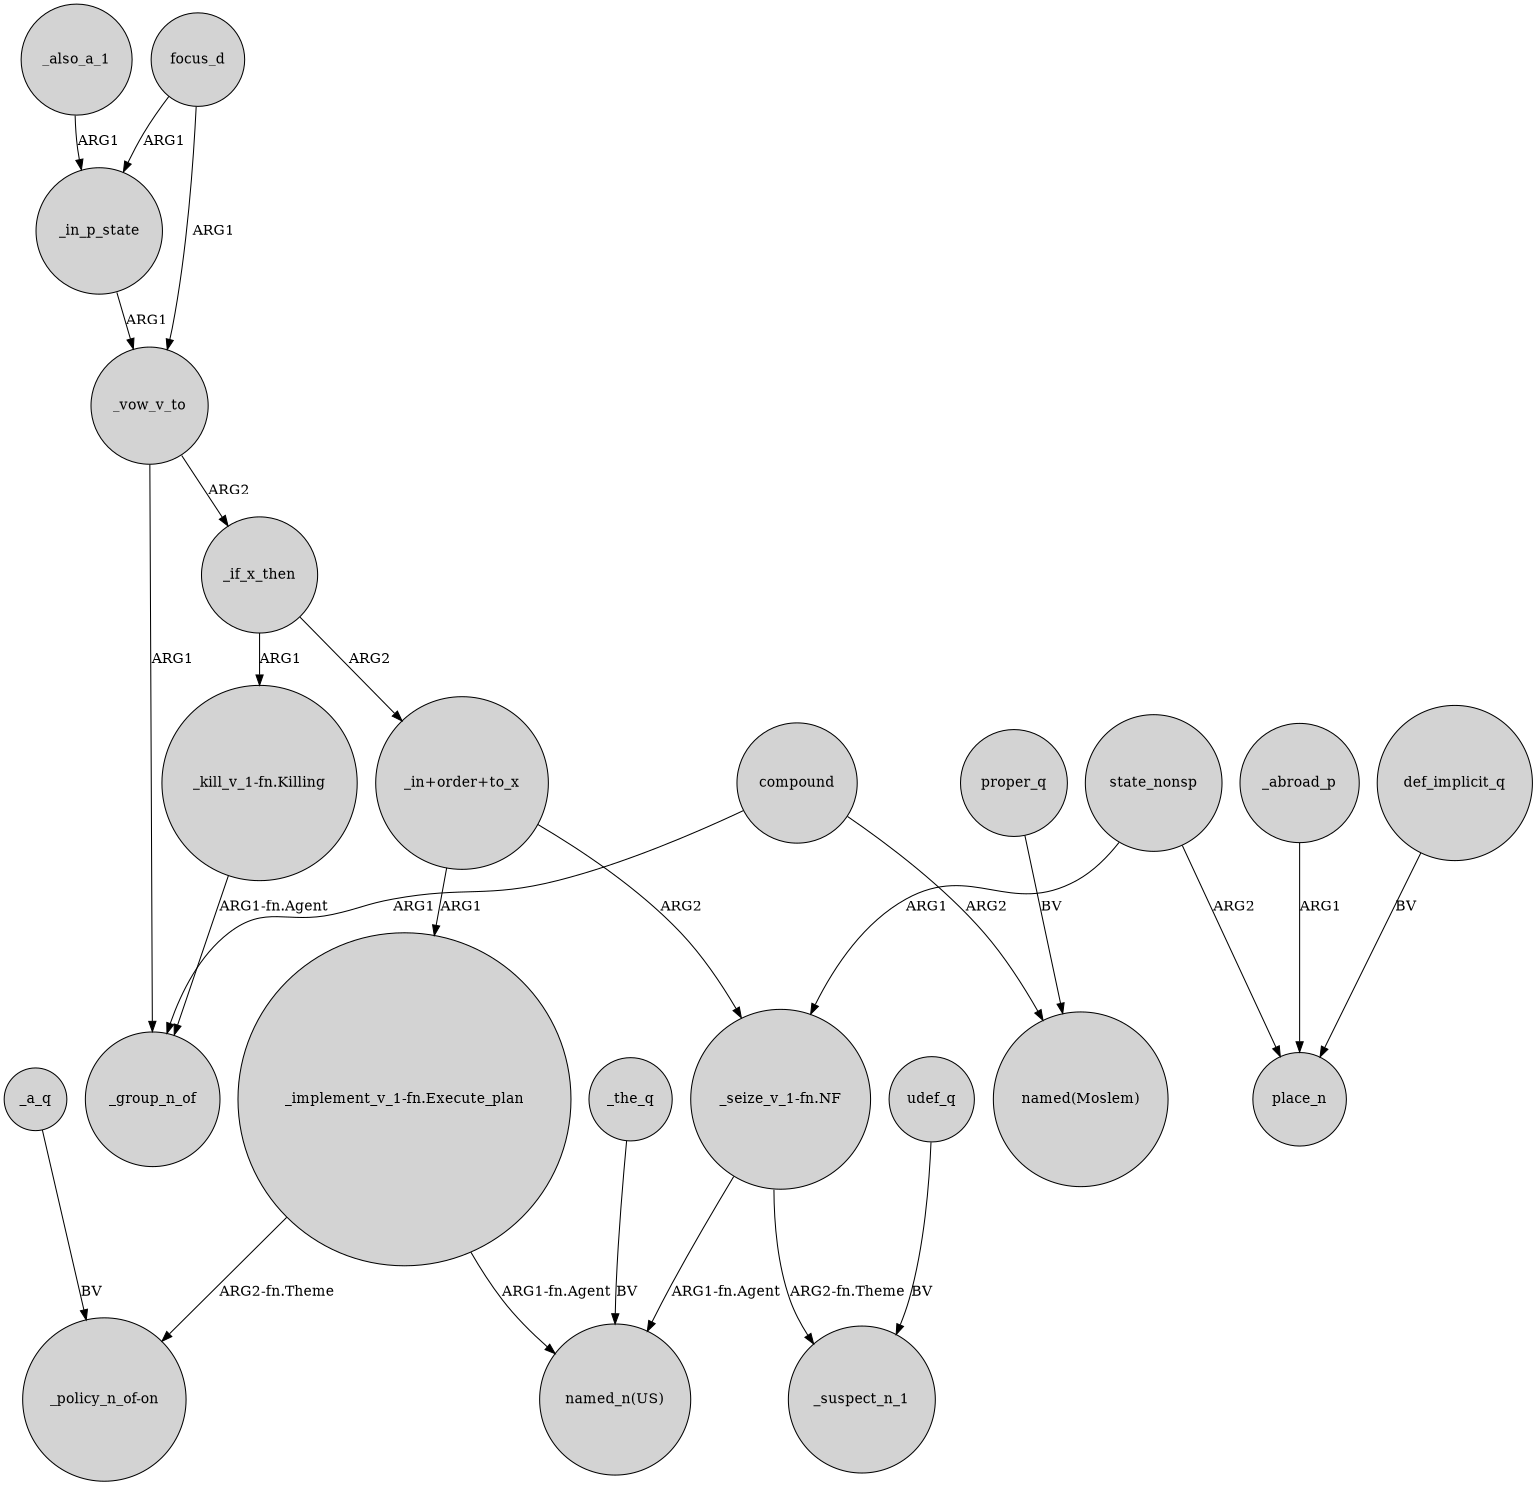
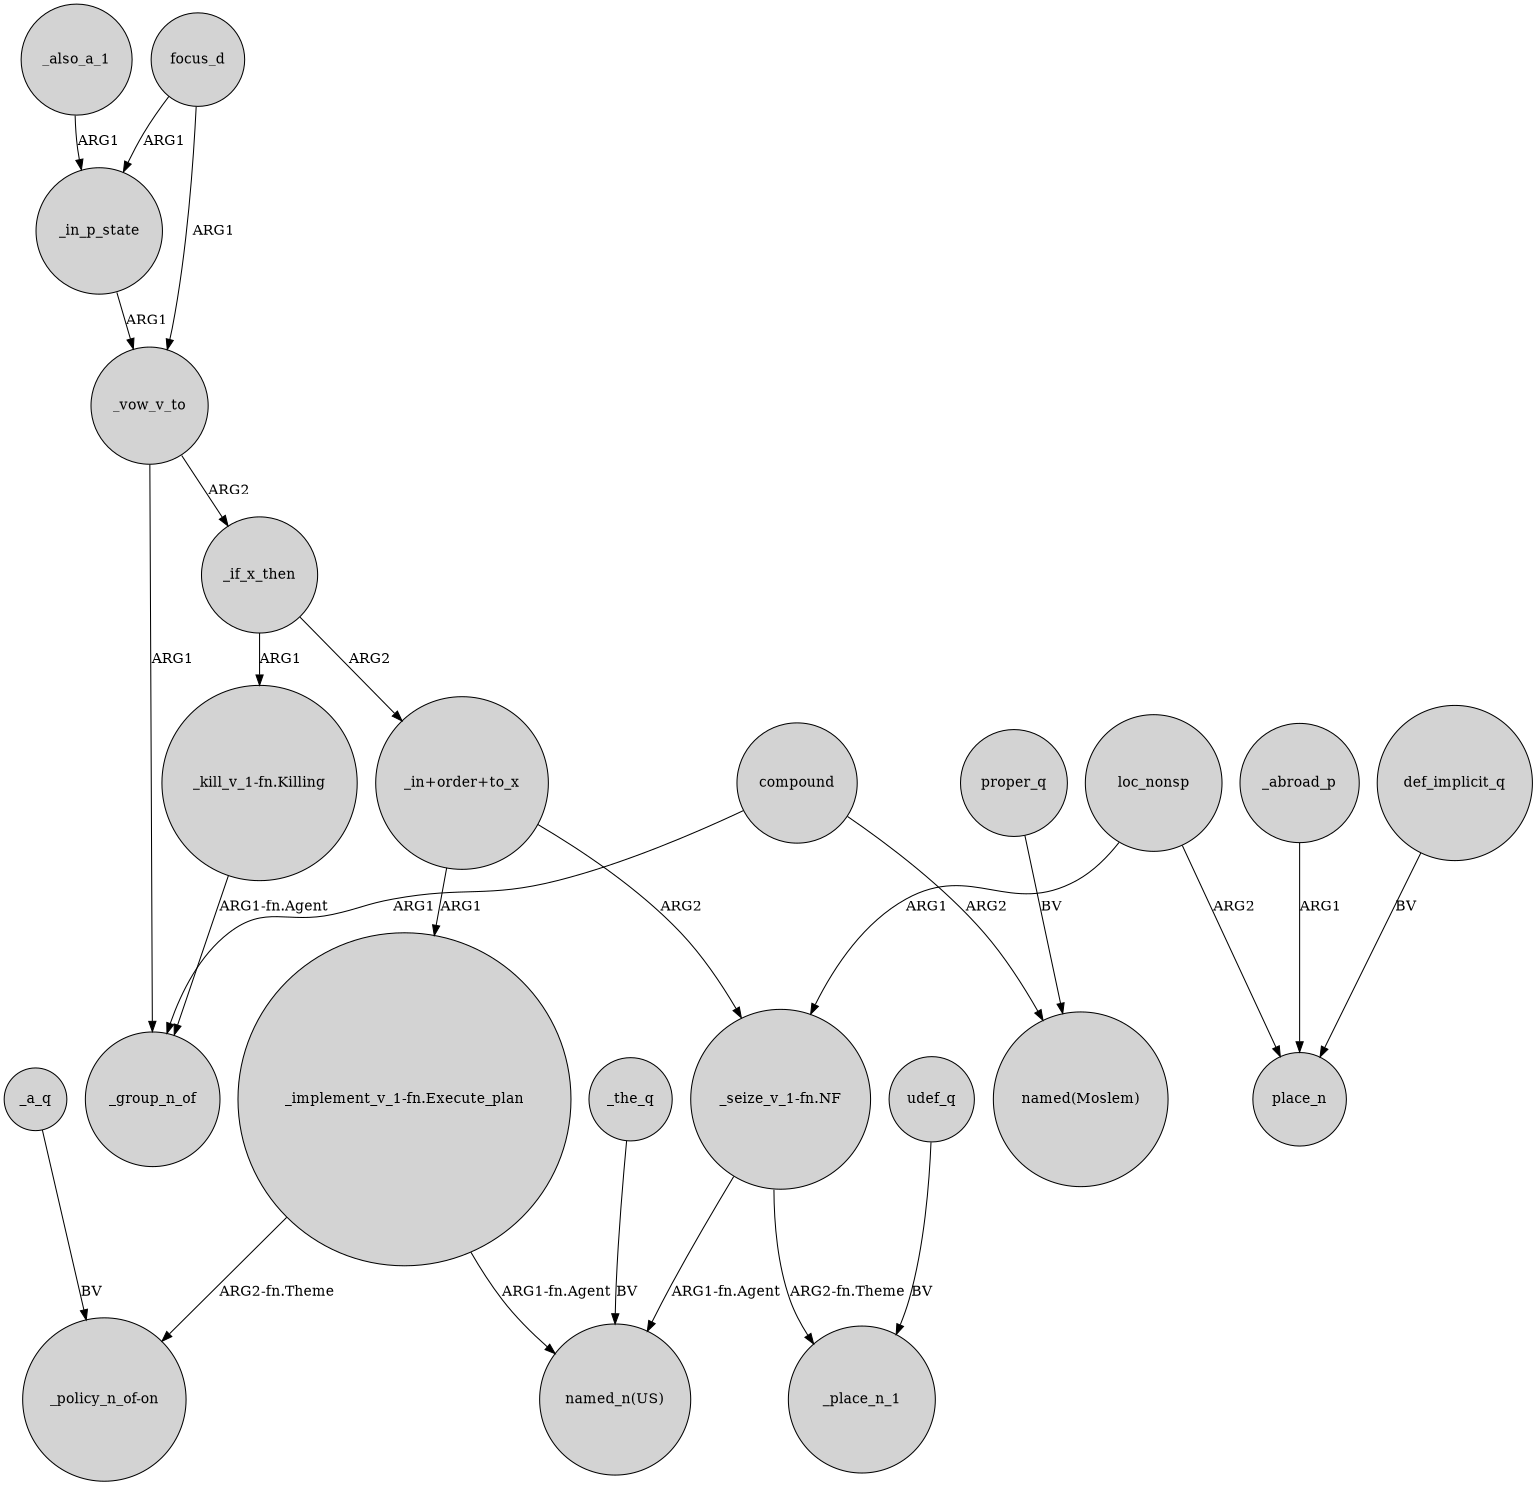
(1154, 783) -> (1154, 783)
(862, 1400) -> (862, 1400)
